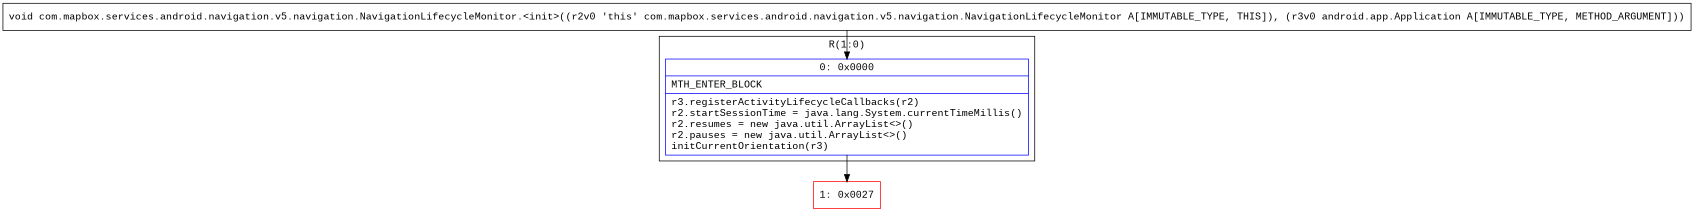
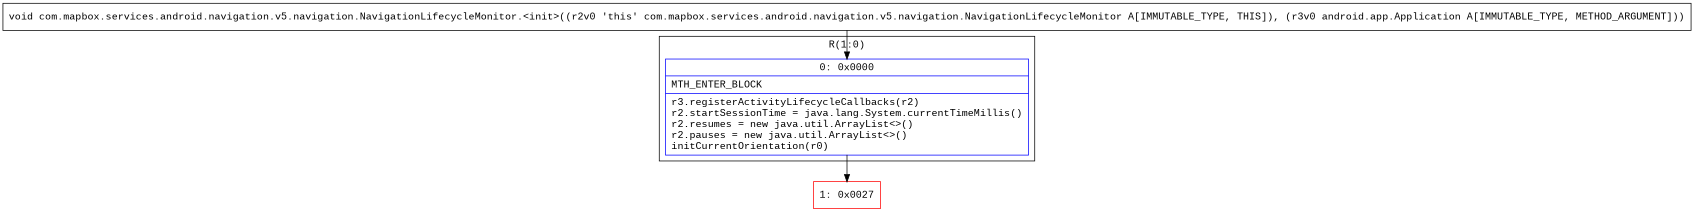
(750, 146) -> (750, 146)
